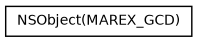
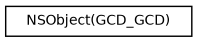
(99, 21) -> (99, 21)
